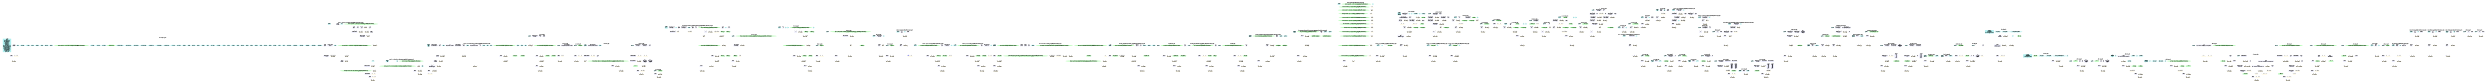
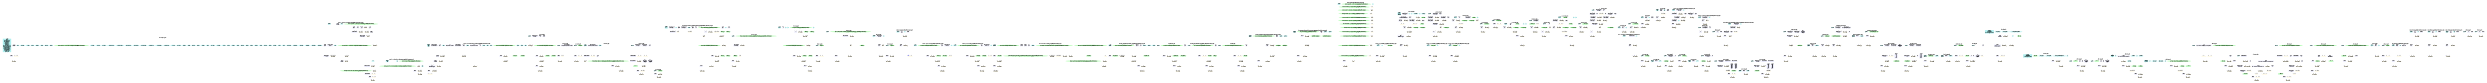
(111, 45) -> (111, 45)
